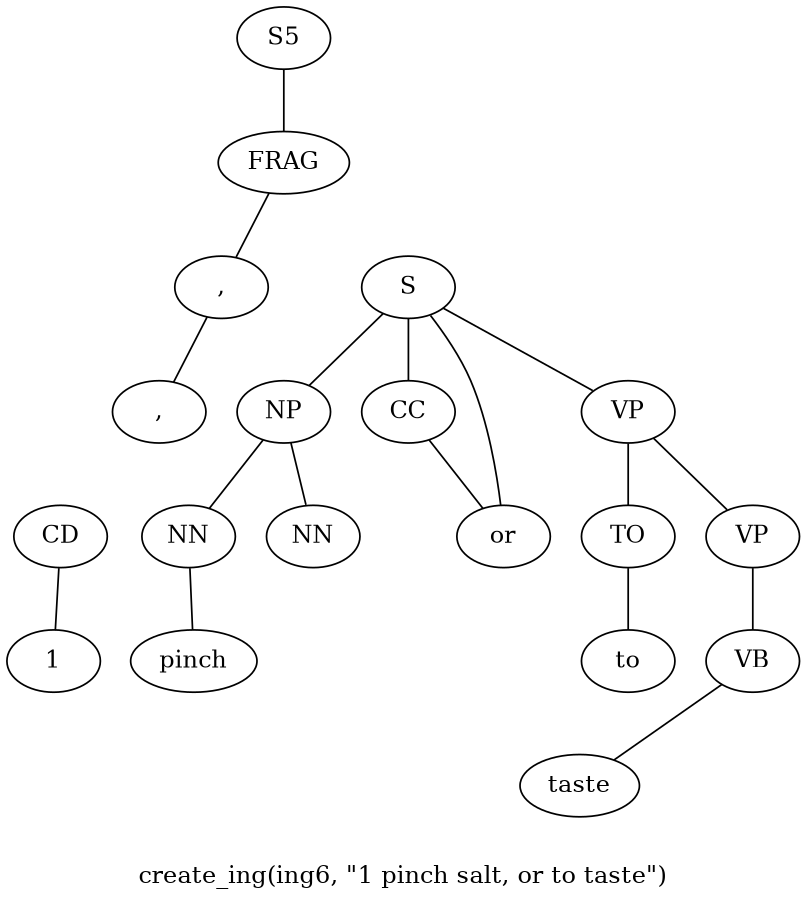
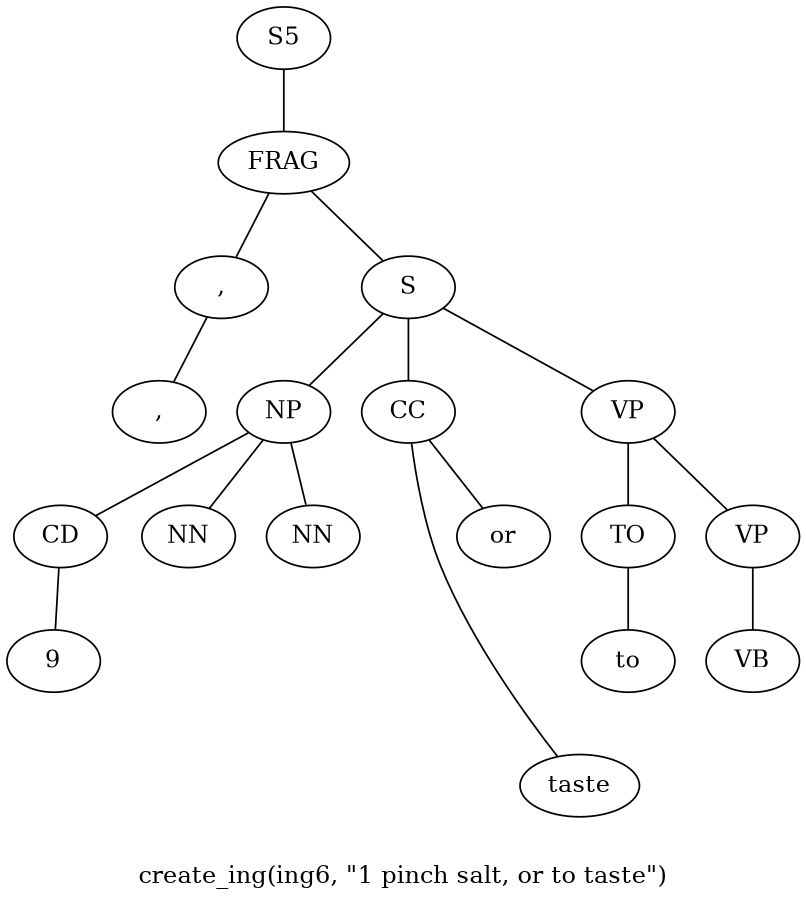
(480, 405) -> (347, 226)
none -> (172, 474)
(54, 661) -> (54, 661)
(194, 661) -> none
(668, 722) -> (461, 610)
